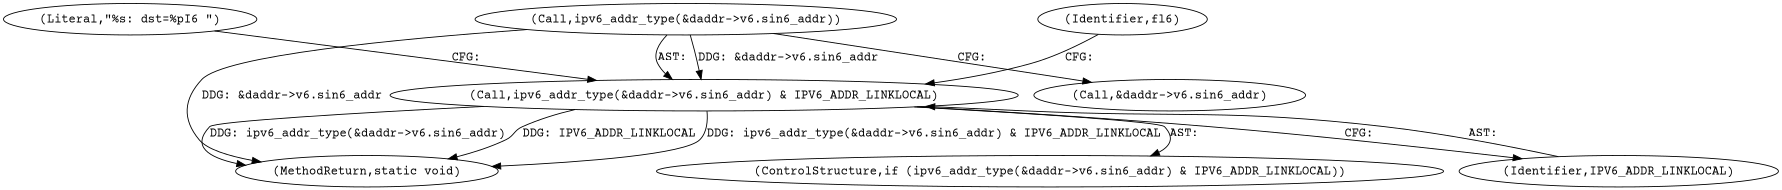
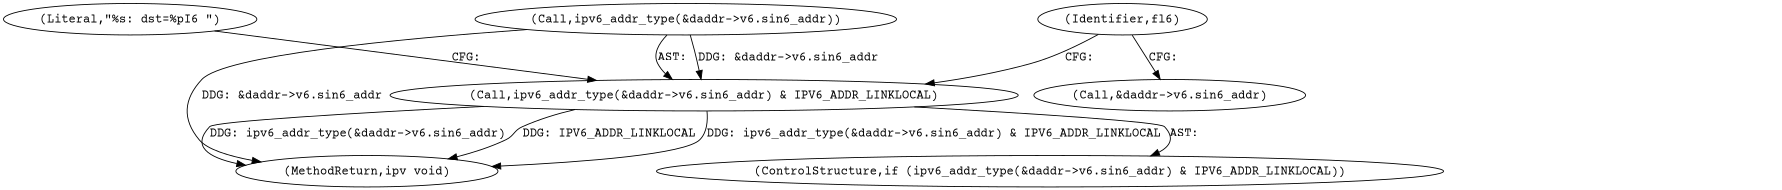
(928, 57) -> (1144, 54)
(367, 171) -> (367, 171)
(1619, 171) -> none
